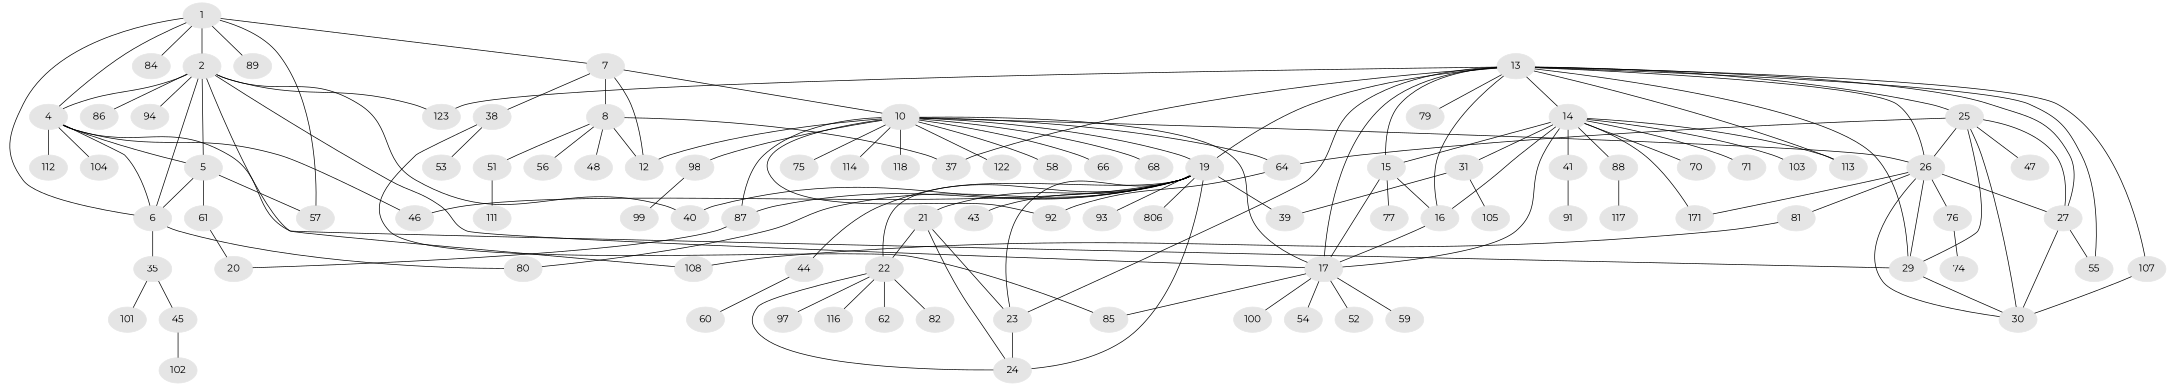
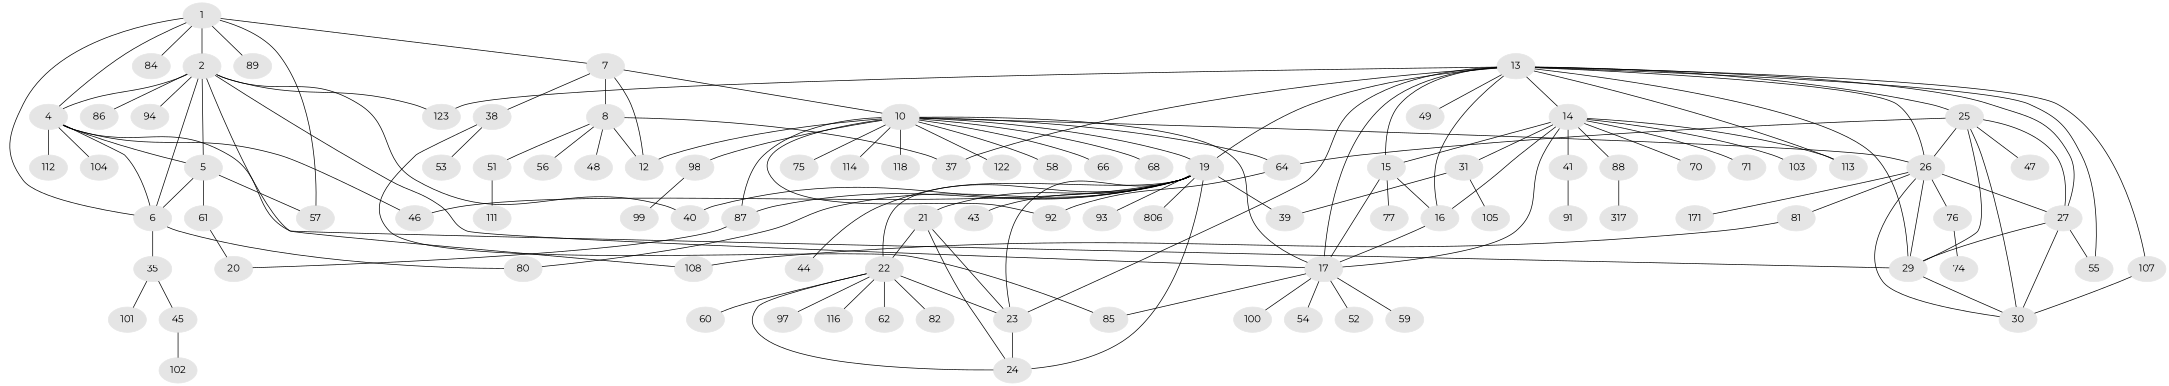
(1425, 117) -> (1425, 117)
(1644, 155) -> none
(1619, 218) -> (1619, 218)
none -> (1984, 240)
(755, 294) -> (760, 300)
none -> (949, 294)
